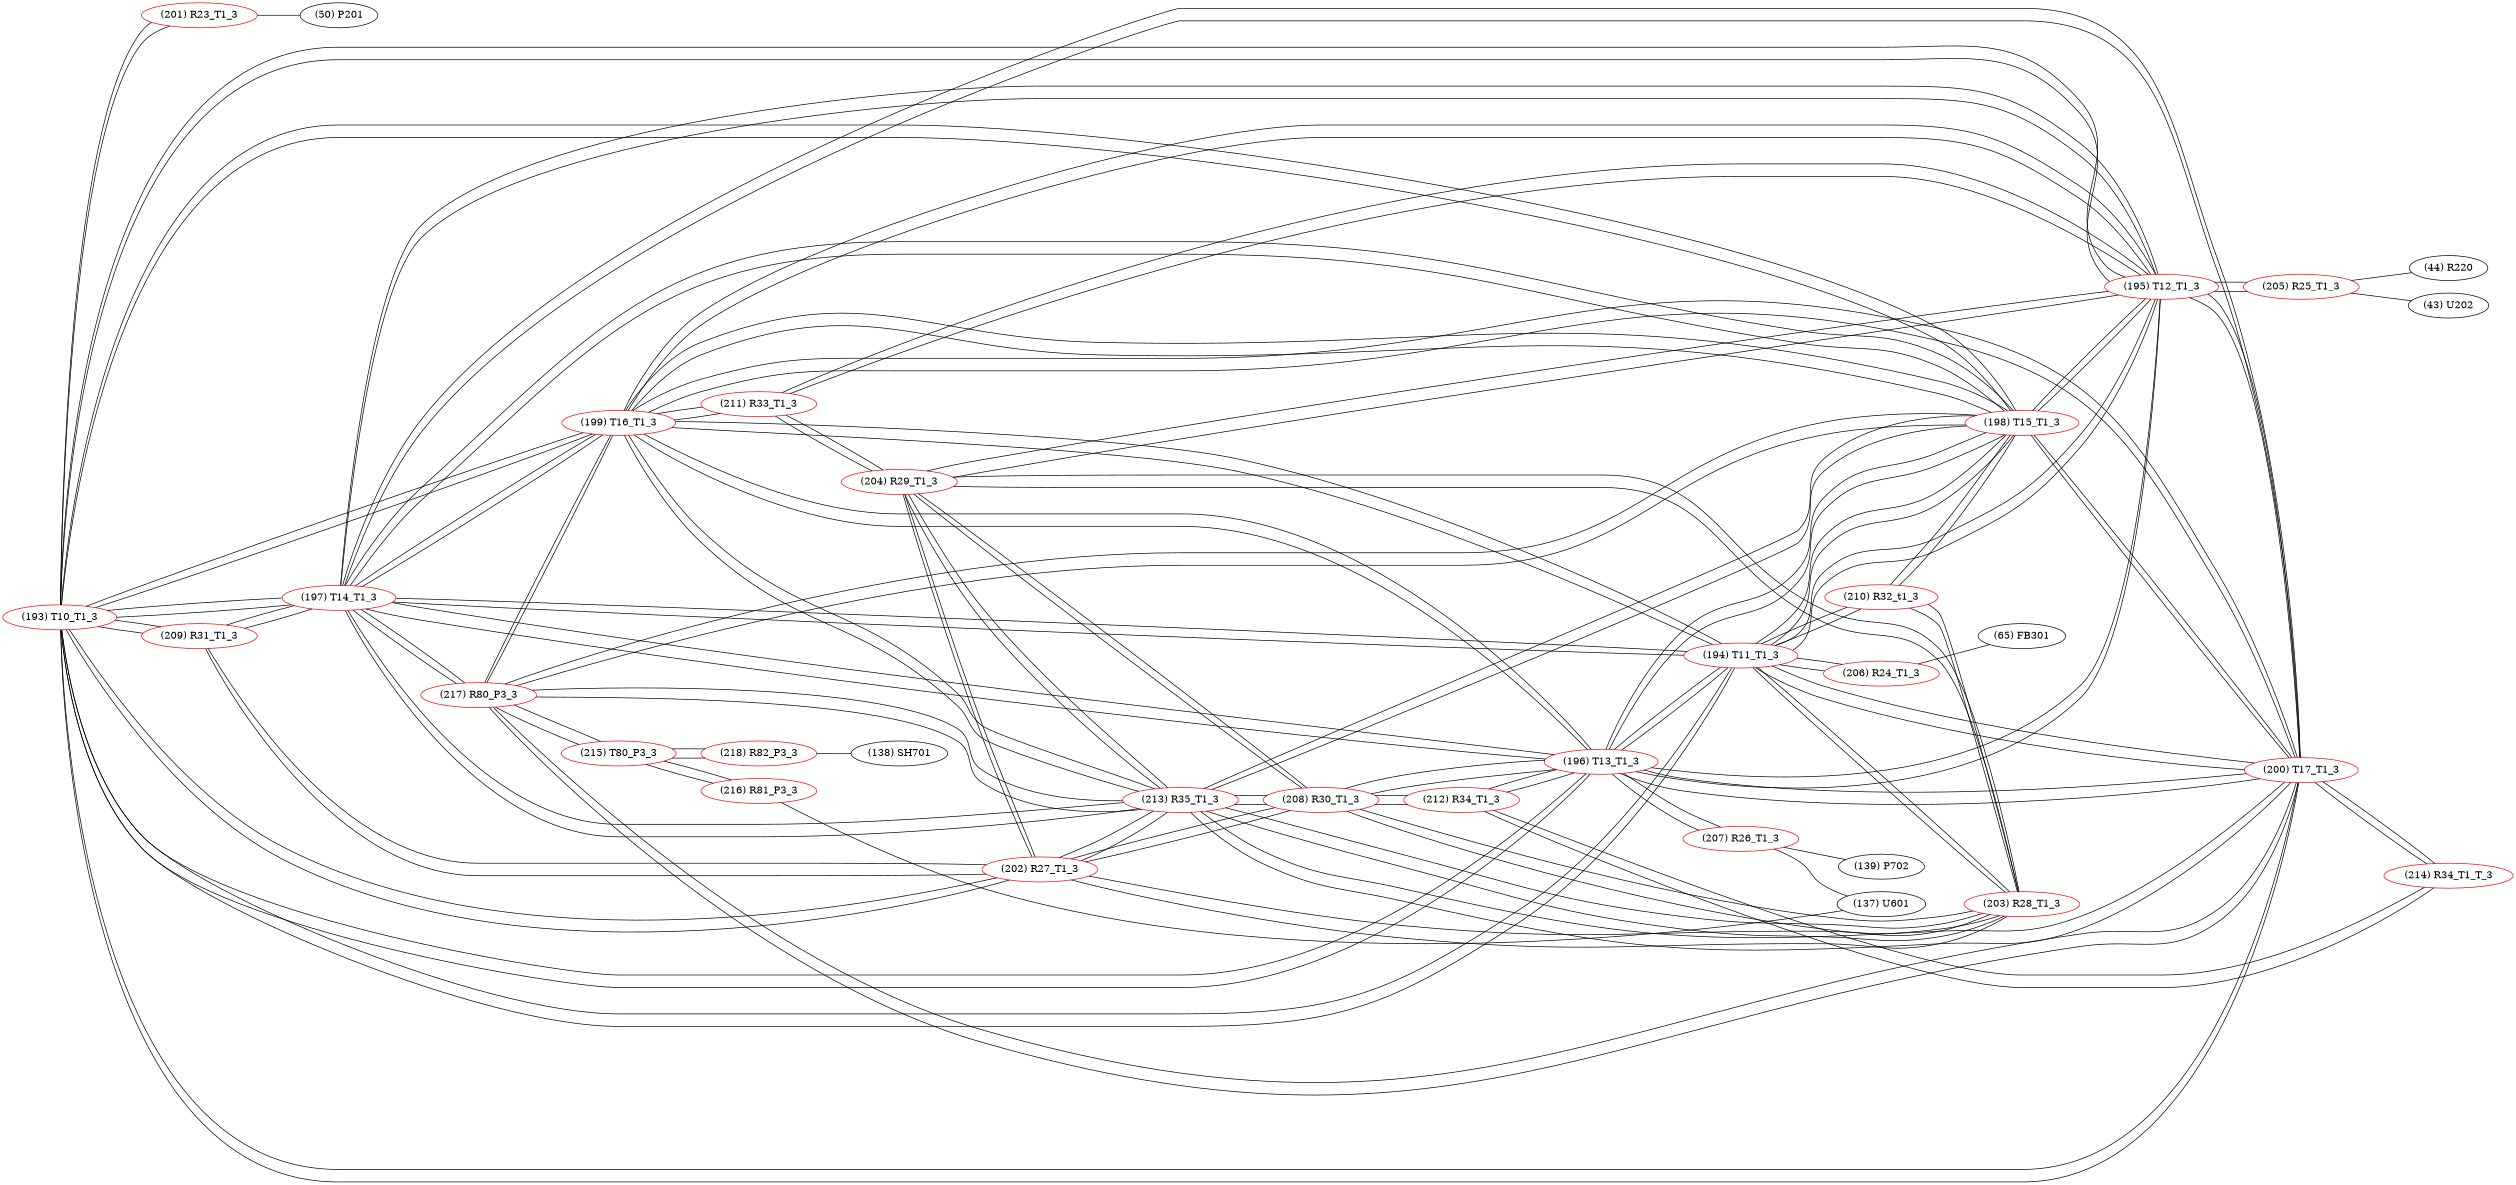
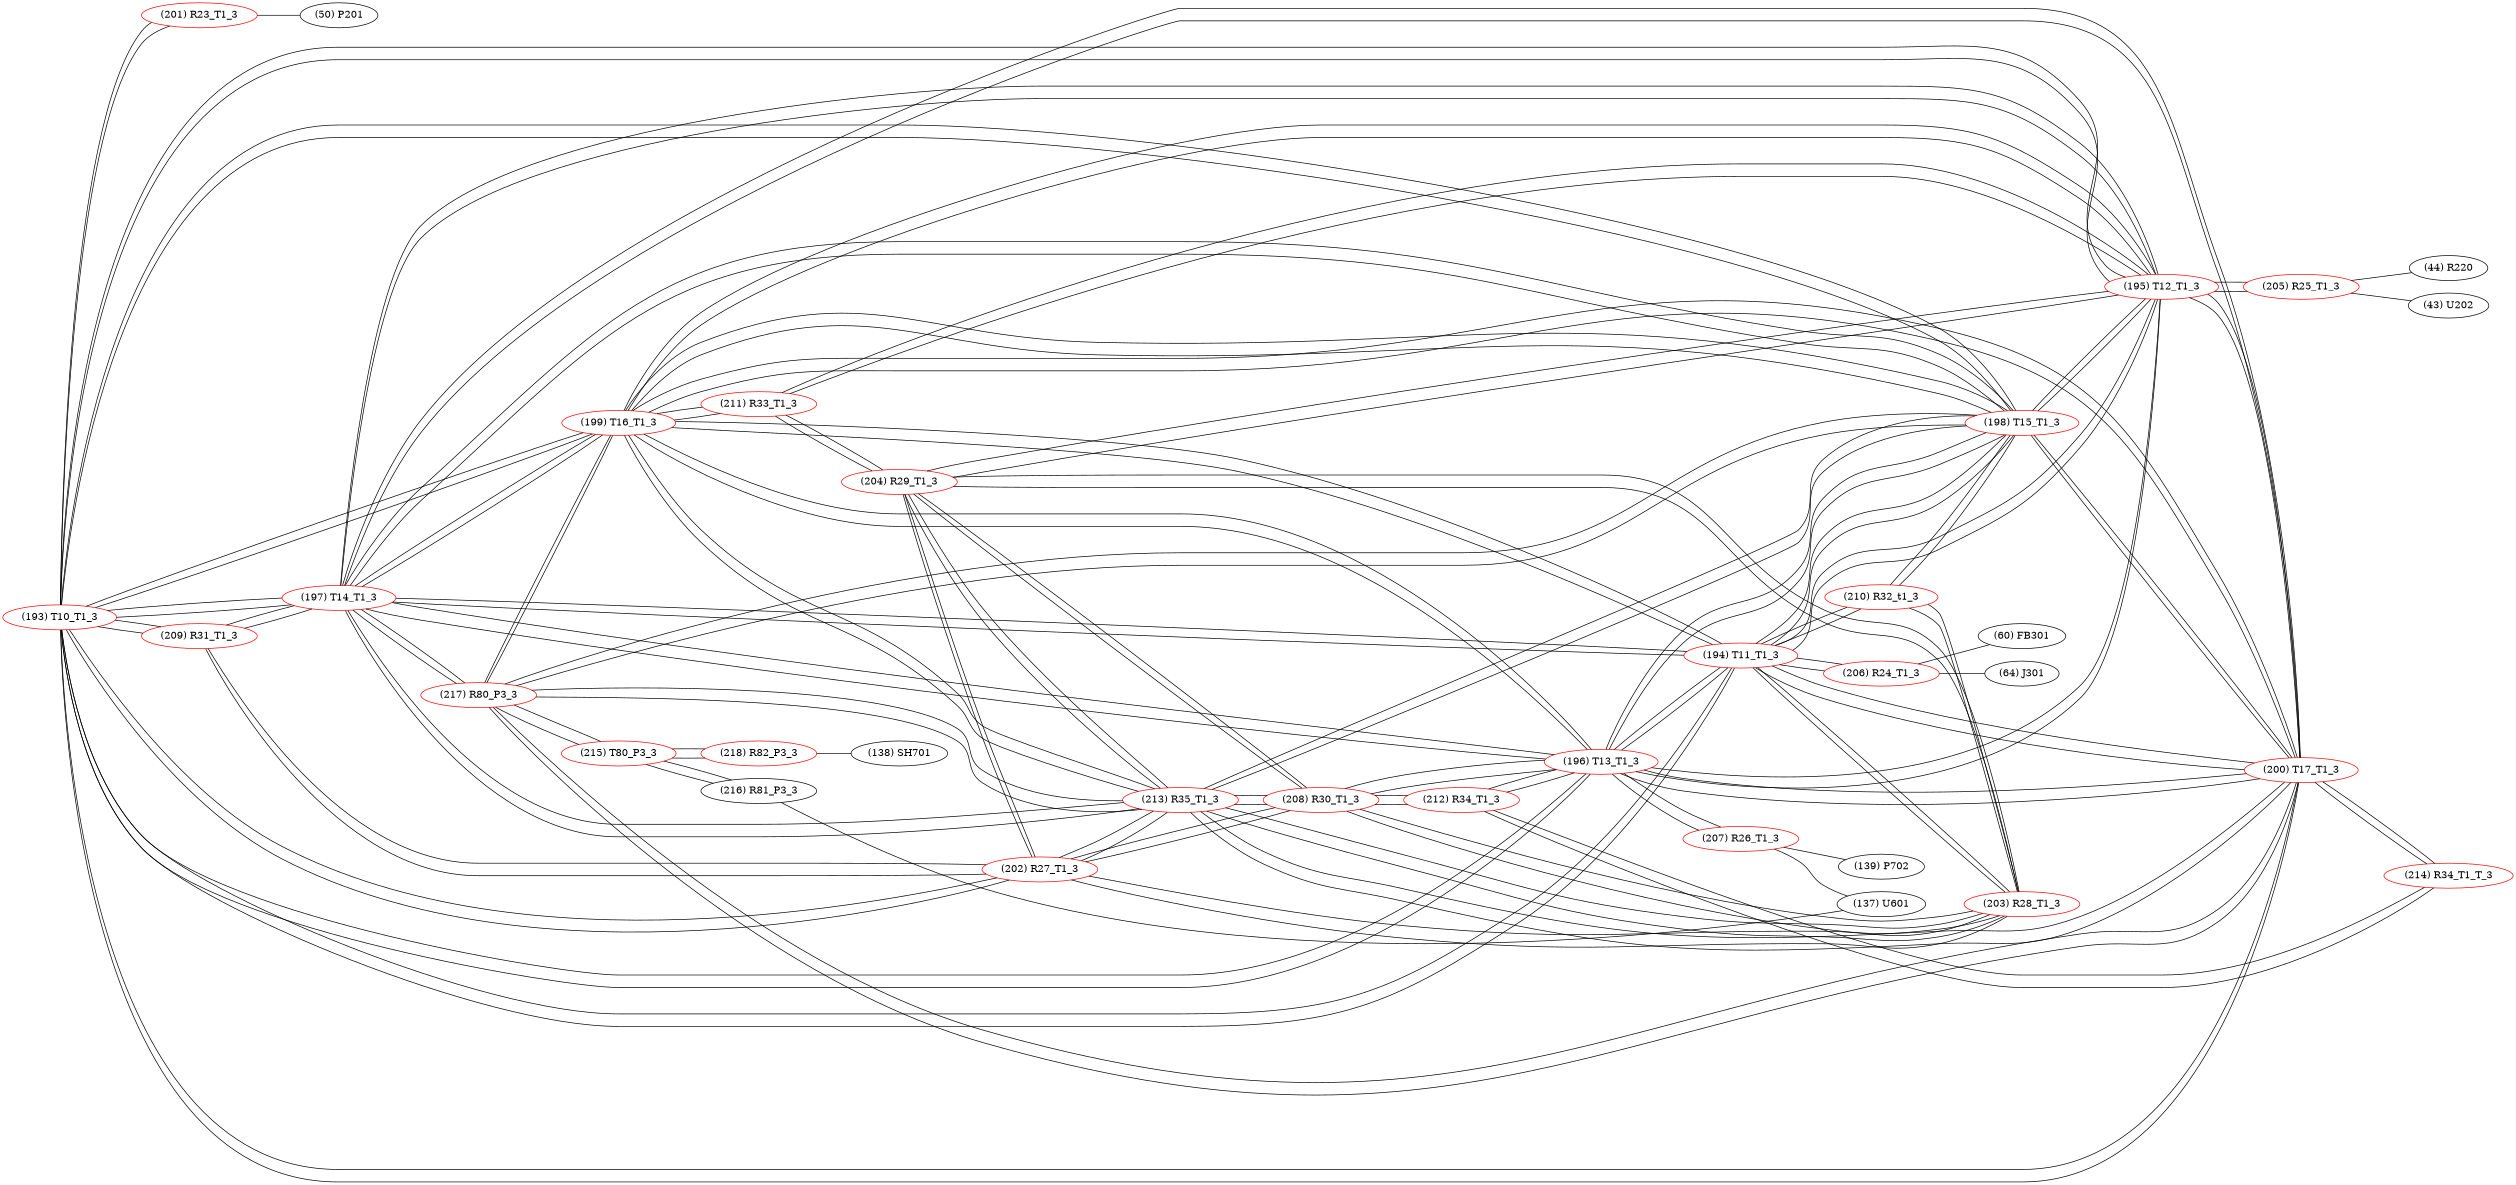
(2022, 636) -> (2022, 636)
none -> (2022, 674)
(759, 791) -> (759, 791)
